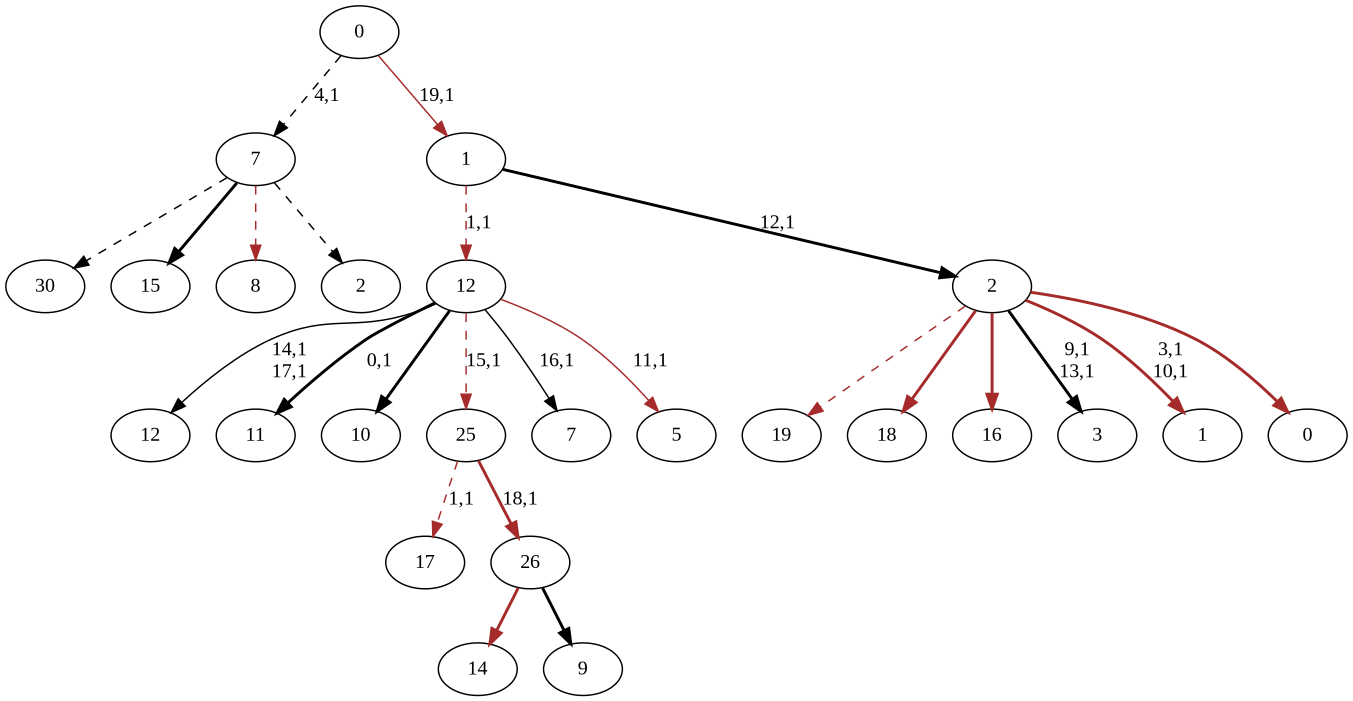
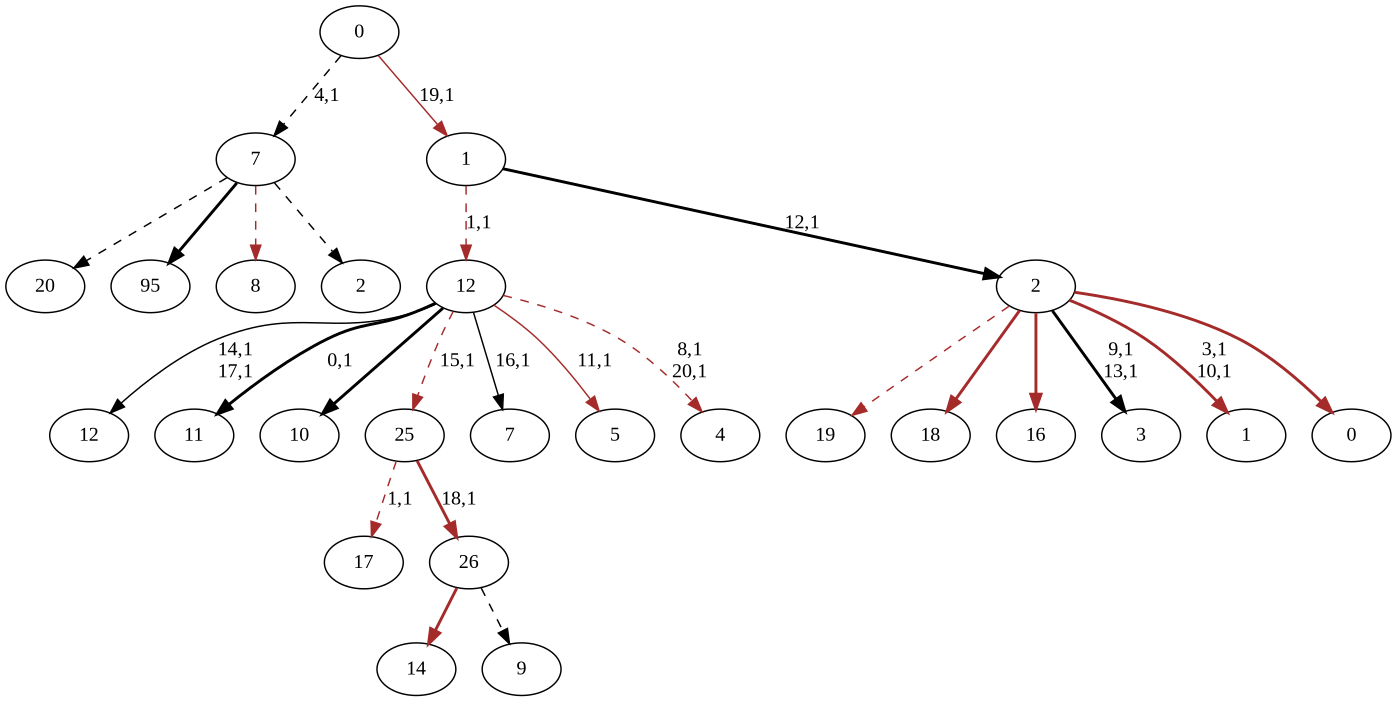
(45, 286) -> (45, 286)
(150, 286) -> (150, 286)
none -> (720, 435)
(553, 609) -> (492, 609)
